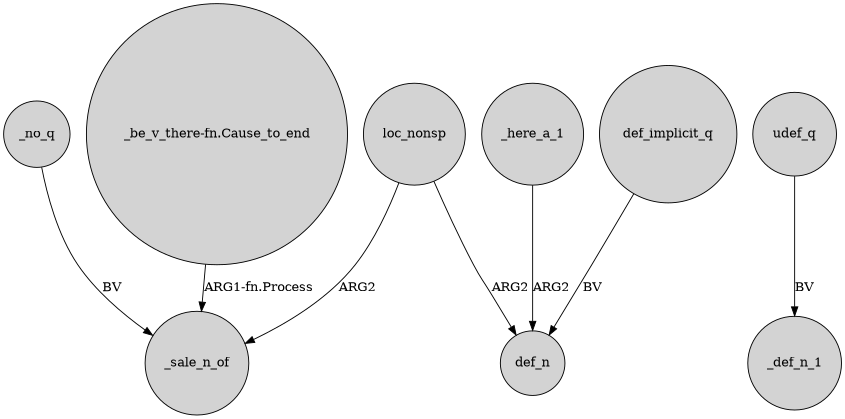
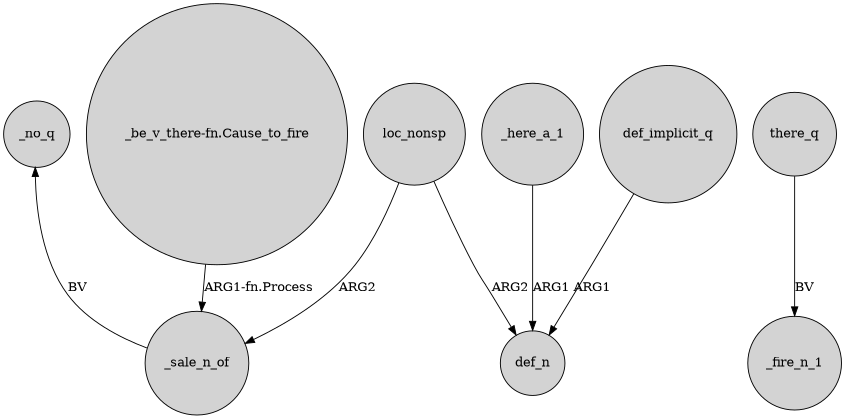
(217, 134) -> (217, 134)
(795, 134) -> (795, 134)
(75, 260) -> (60, 283)
(551, 288) -> (551, 288)
(592, 288) -> (592, 288)
(795, 363) -> (795, 363)
